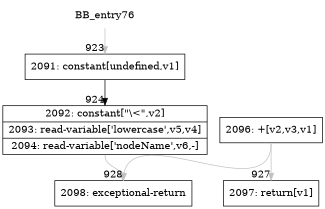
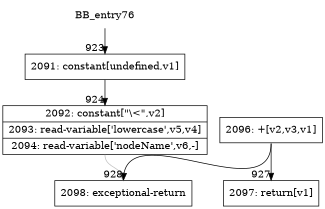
(105, 37) -> (105, 37)
(271, 158) -> (271, 158)
(201, 163) -> (201, 163)
